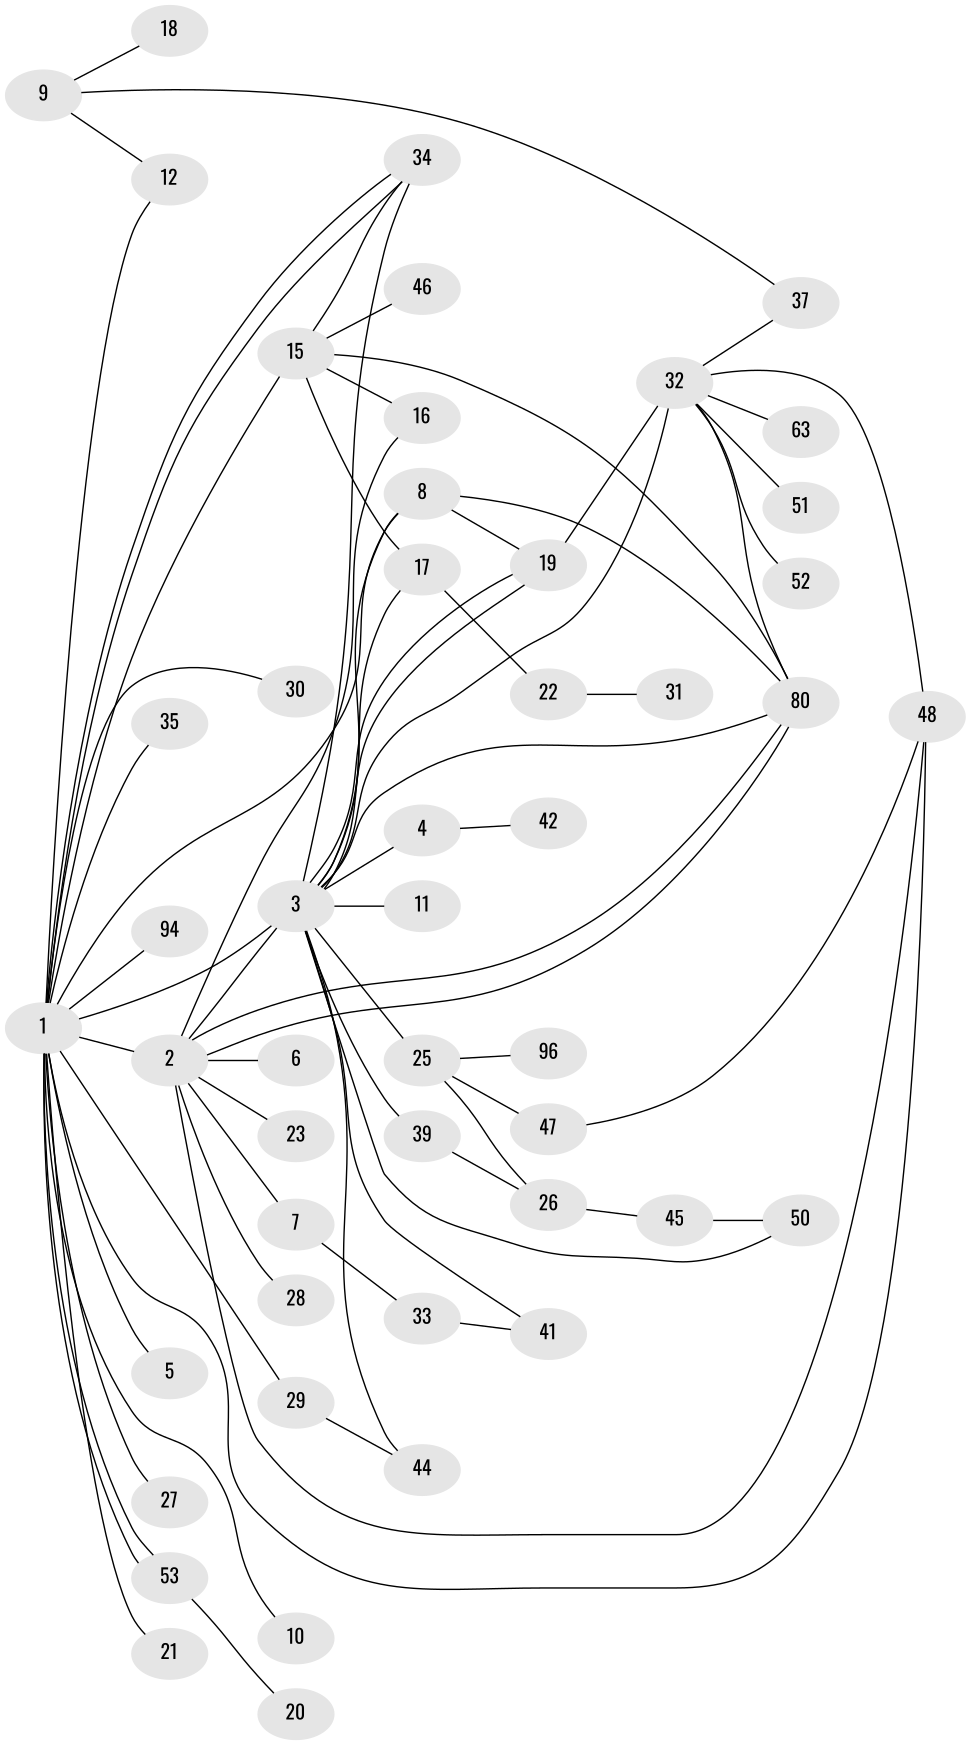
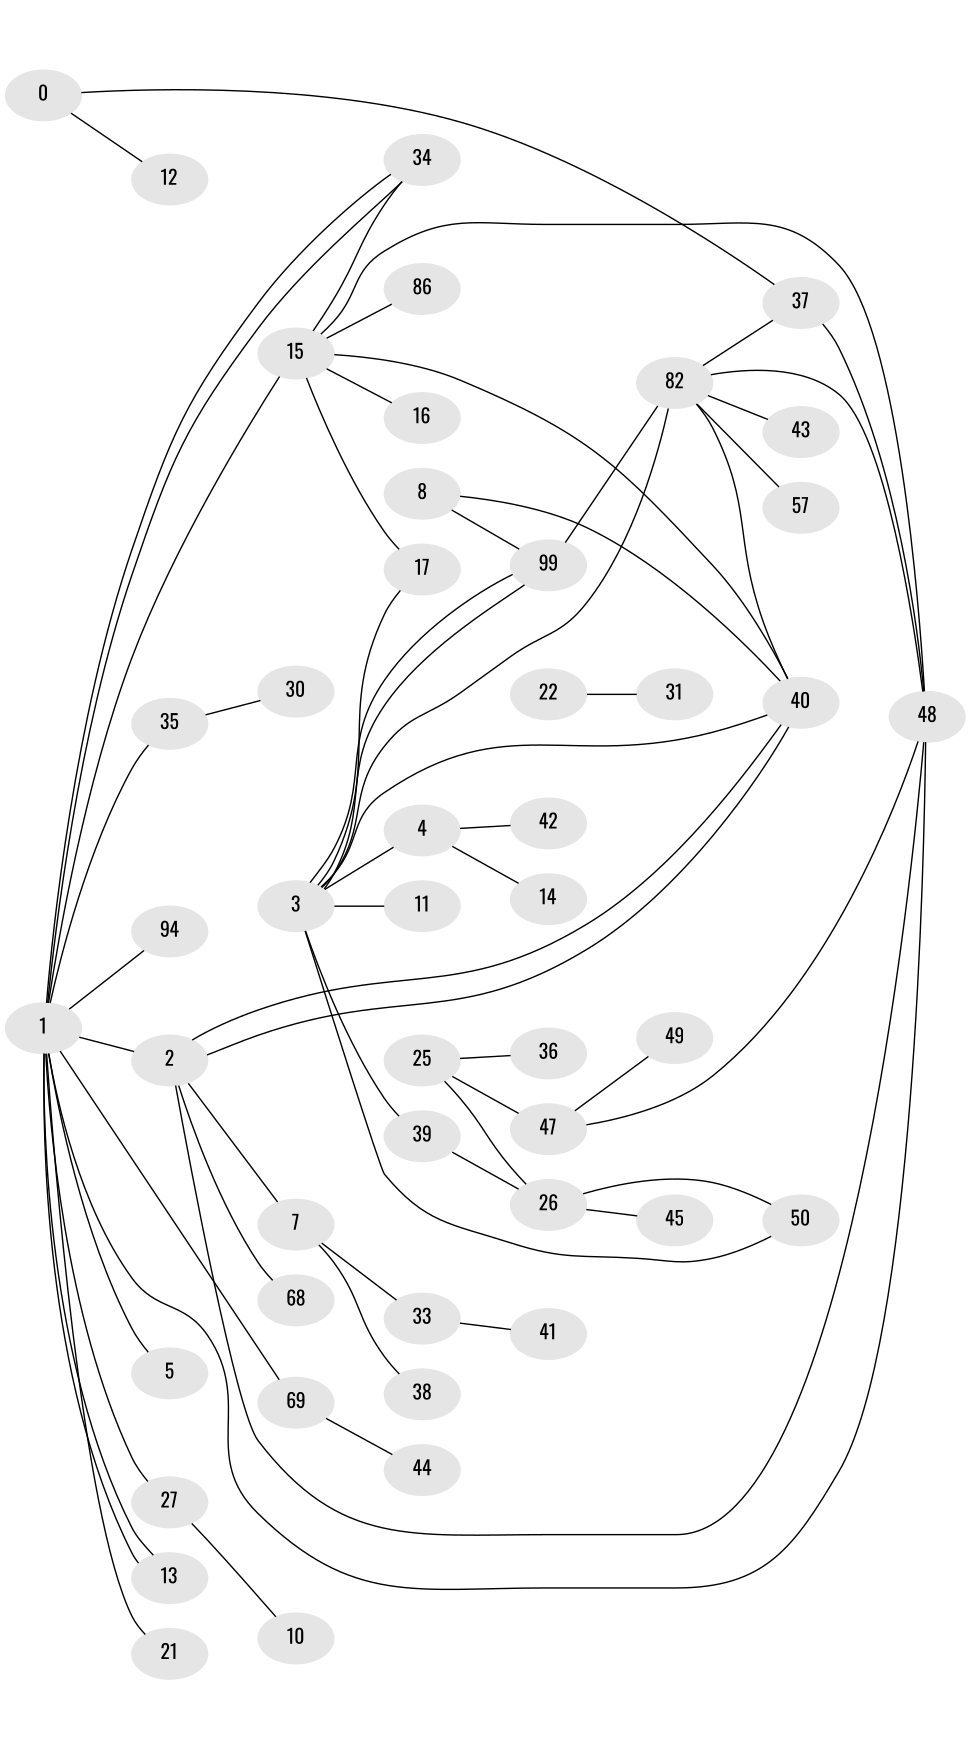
(170, 31) -> none
(43, 95) -> (43, 95)
none -> (781, 228)
(422, 289) -> (422, 289)
(675, 383) -> (675, 383)
none -> (871, 428)
(801, 432) -> (801, 432)
(801, 508) -> (801, 508)
(351, 513) -> none
(548, 565) -> (548, 565)
(801, 584) -> none
(74, 598) -> none
(486, 632) -> none
(138, 682) -> (233, 708)
(357, 699) -> none
(801, 703) -> (801, 703)
(313, 777) -> none
(278, 791) -> none
none -> (548, 899)
(355, 978) -> none
(180, 982) -> none
(233, 983) -> none
none -> (675, 1038)
(548, 1053) -> (548, 1053)
(296, 1060) -> none
(296, 1136) -> none
(355, 1160) -> none
(346, 1194) -> none
(738, 1220) -> (679, 1179)
(296, 1300) -> (296, 1300)
(113, 1377) -> (234, 1570)
none -> (422, 1394)
(296, 1403) -> (296, 1403)
(170, 1578) -> (170, 1578)
(296, 1714) -> none
